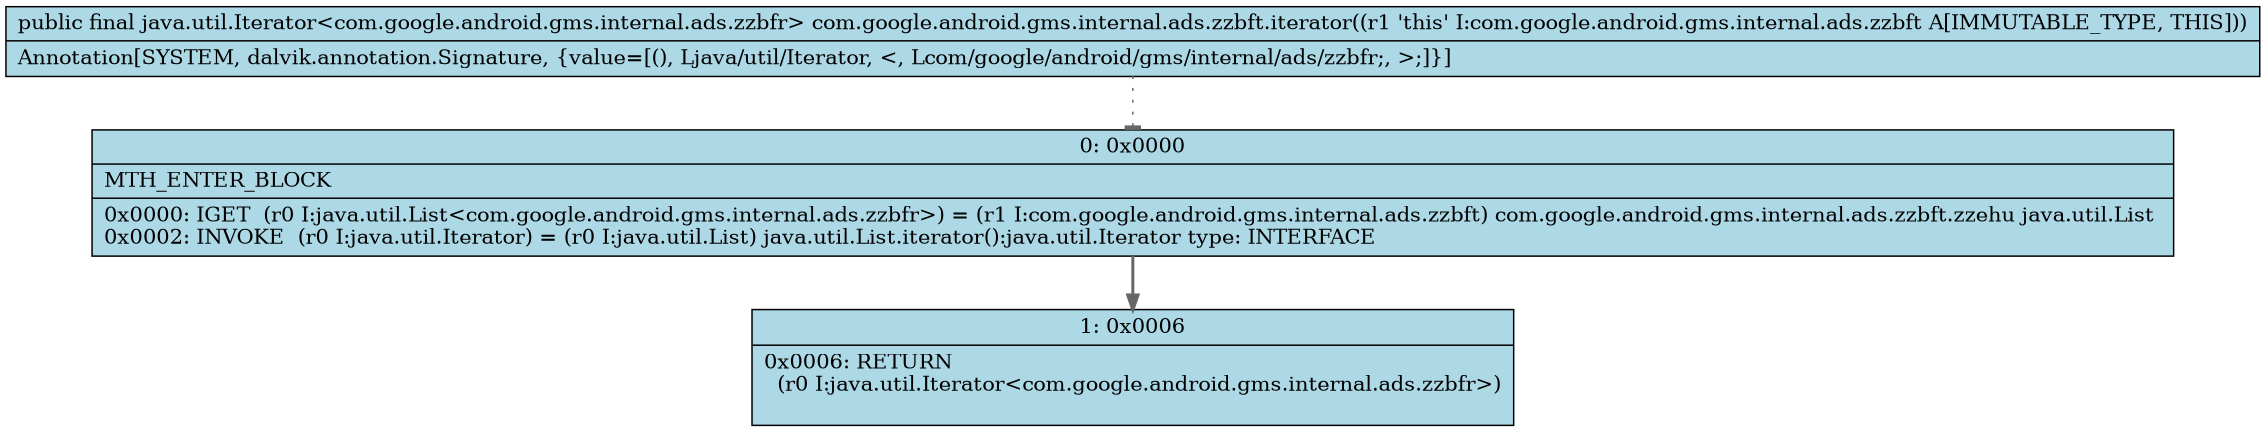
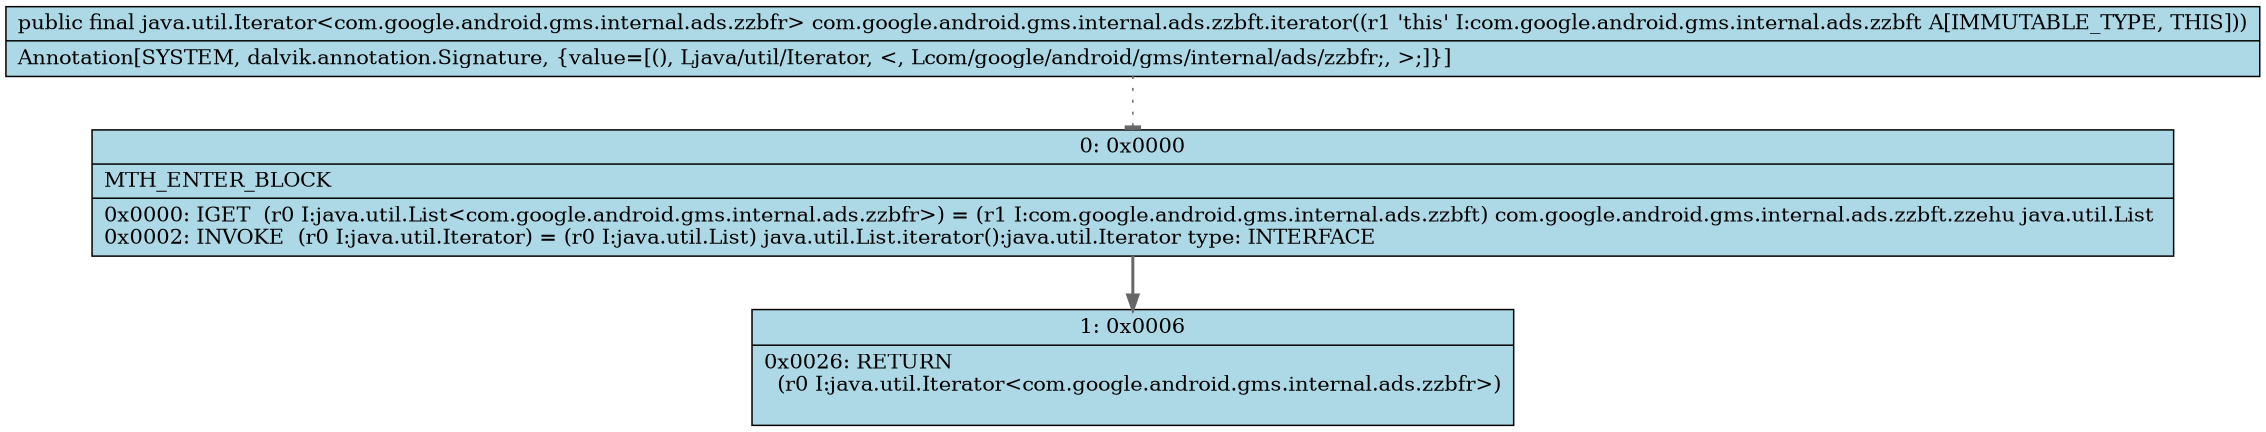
(865, 362) -> (865, 362)
